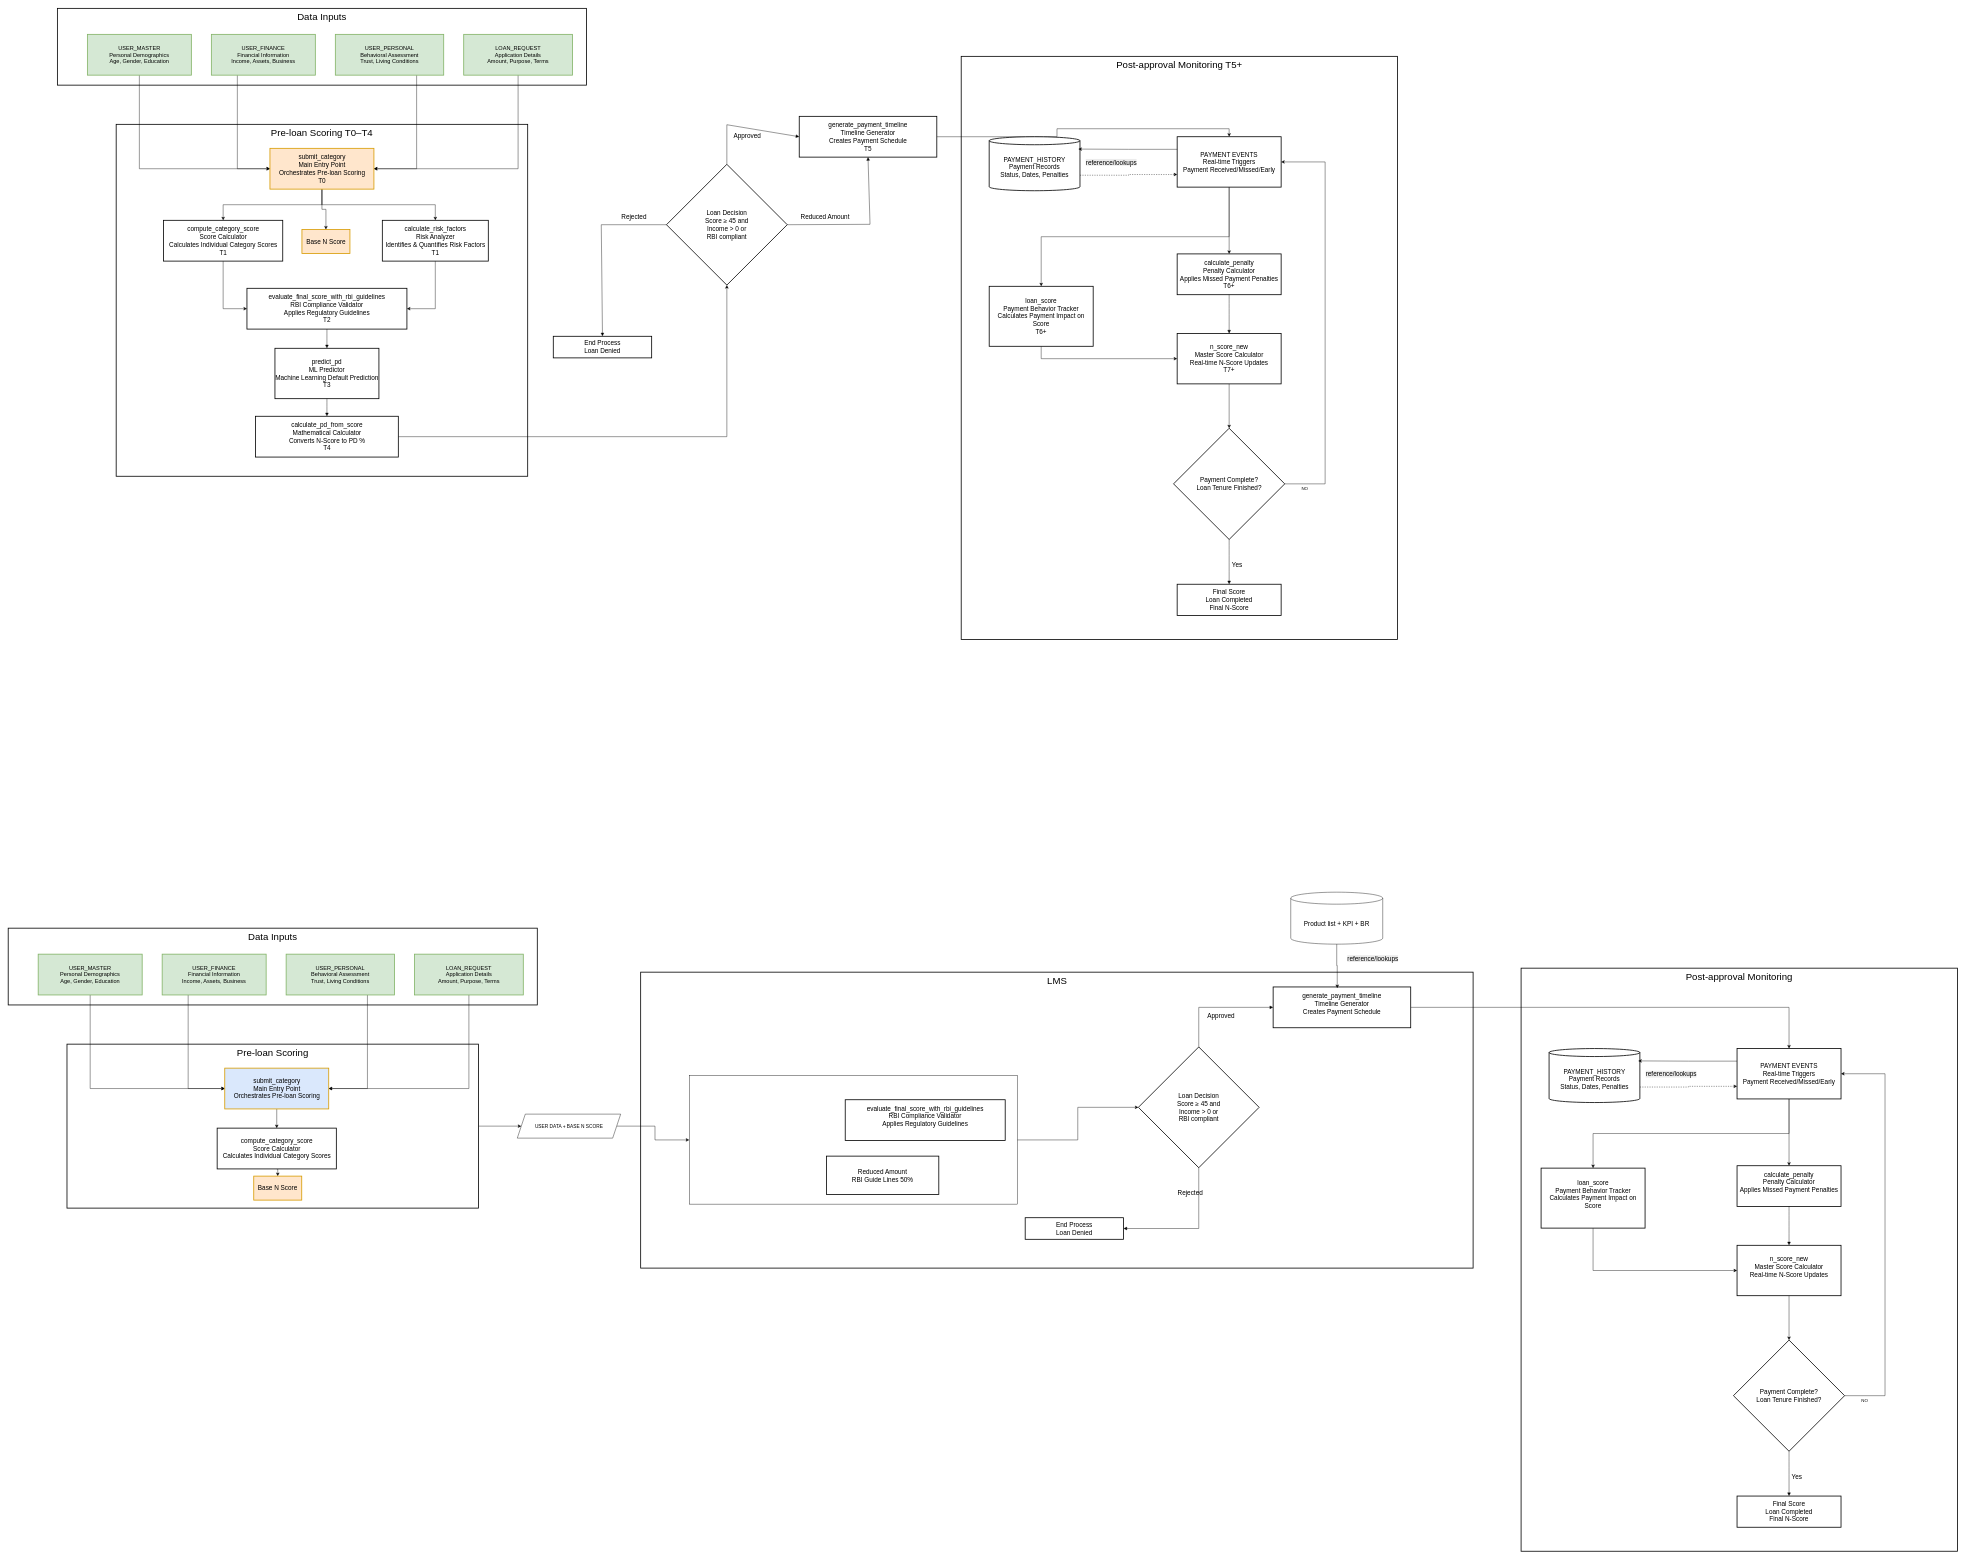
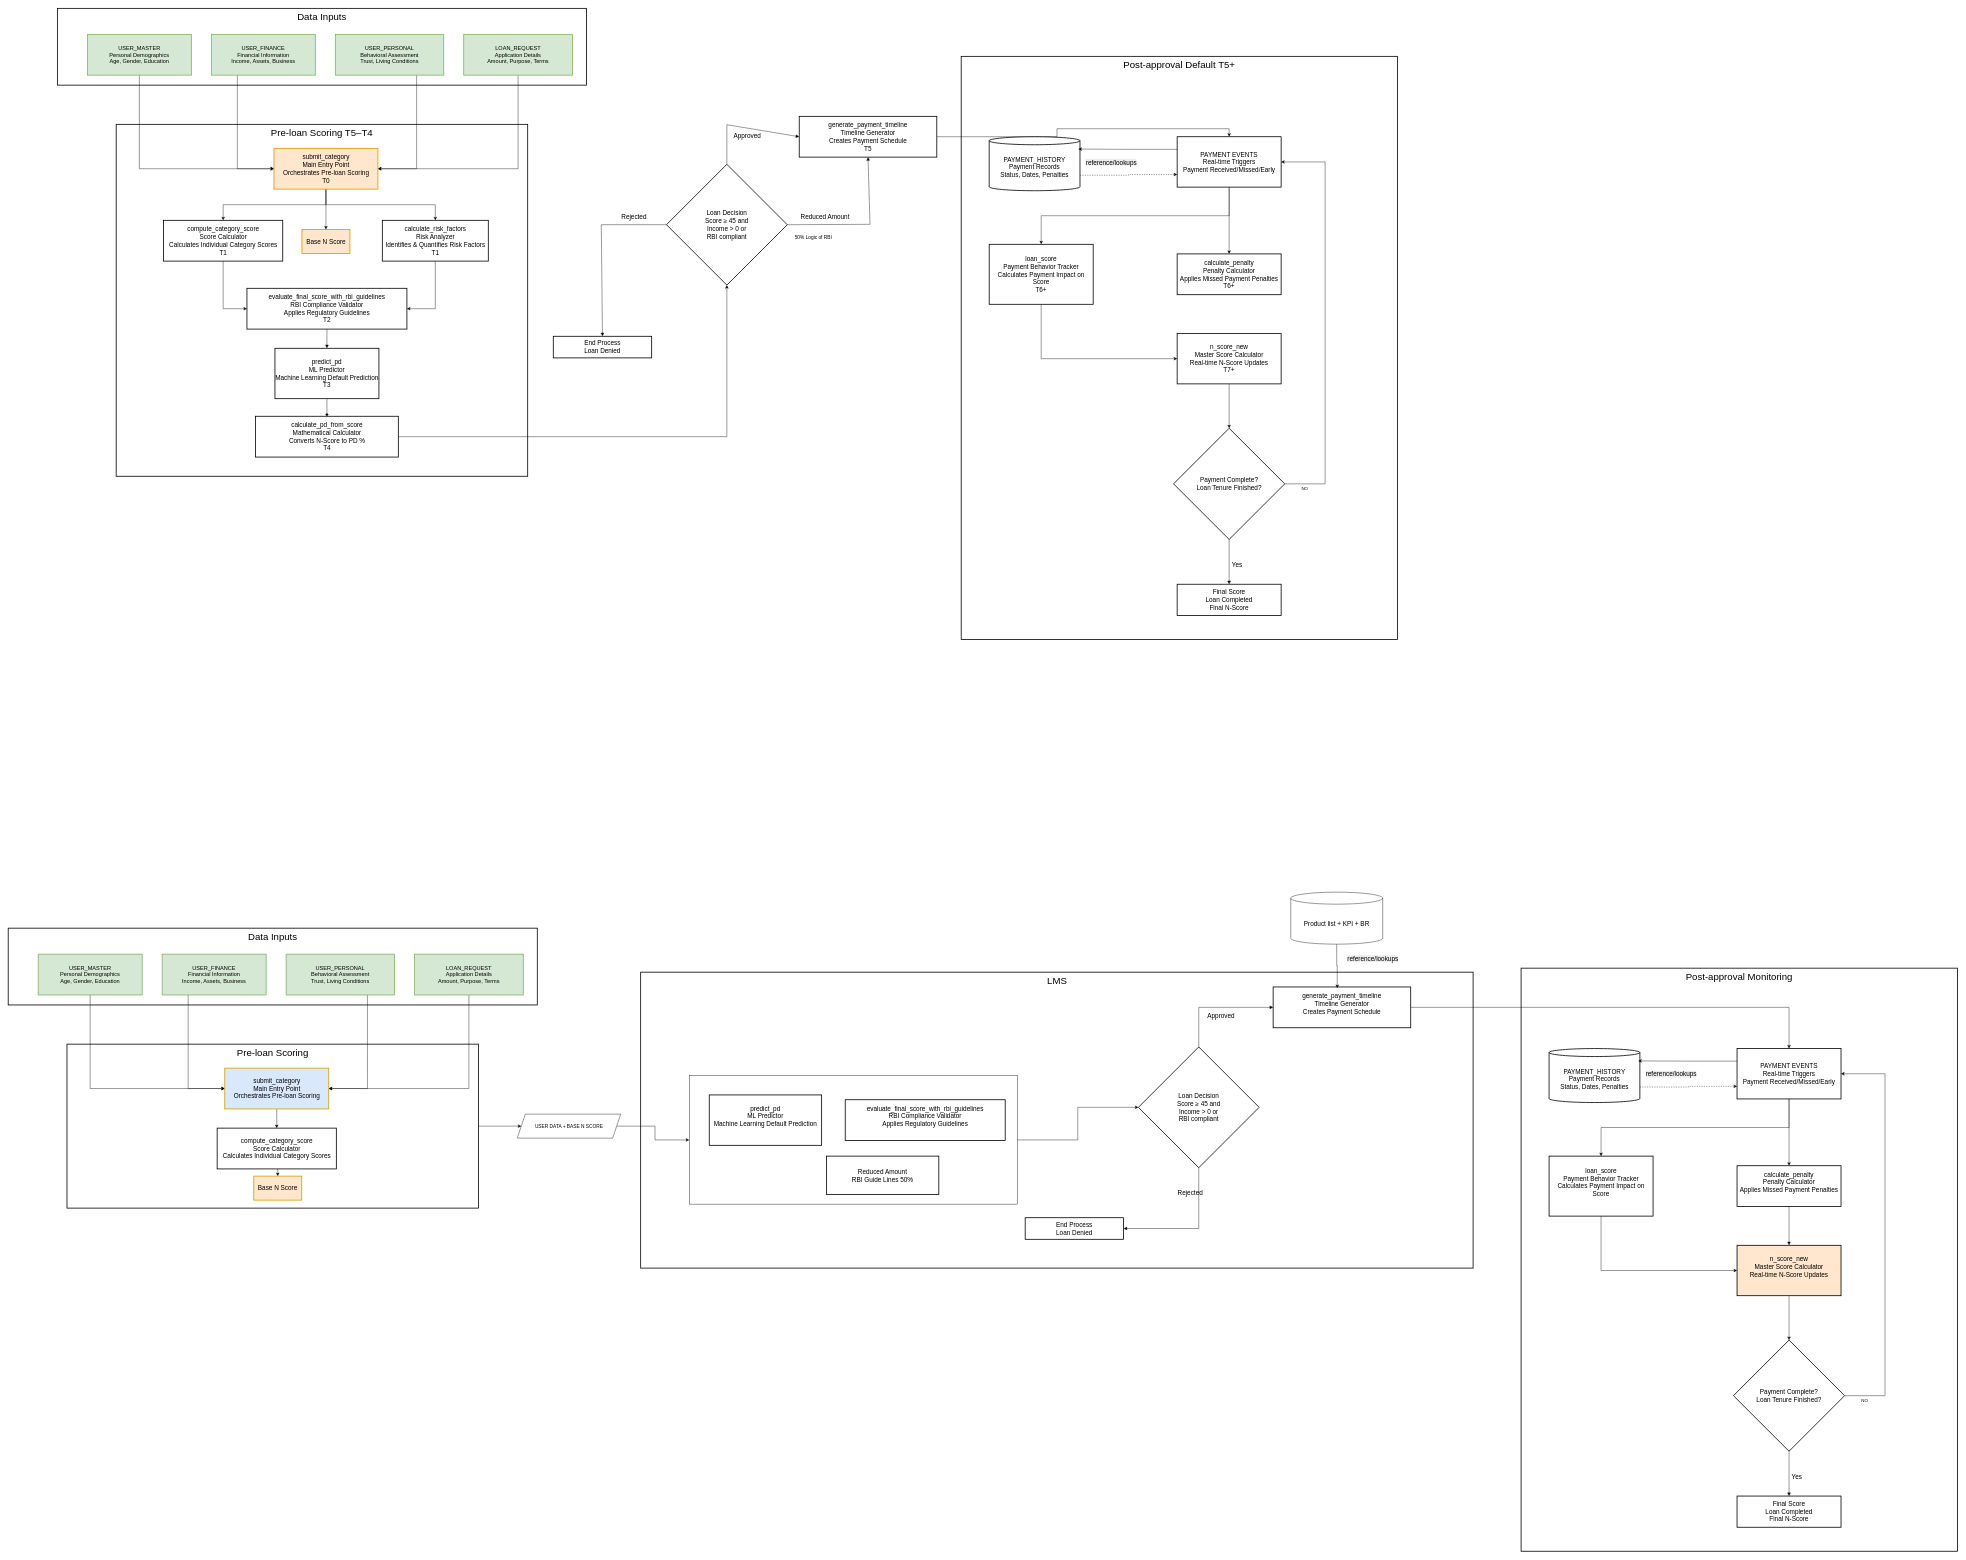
(1180, 65) -> (1180, 65)
(322, 133) -> (322, 133)
(322, 169) -> (326, 169)
none -> (813, 237)
(1041, 316) -> (1041, 274)
(1229, 329) -> none
(327, 412) -> (327, 412)
none -> (766, 1120)
(1593, 1198) -> (1601, 1186)
(1789, 1271) -> (1789, 1271)
